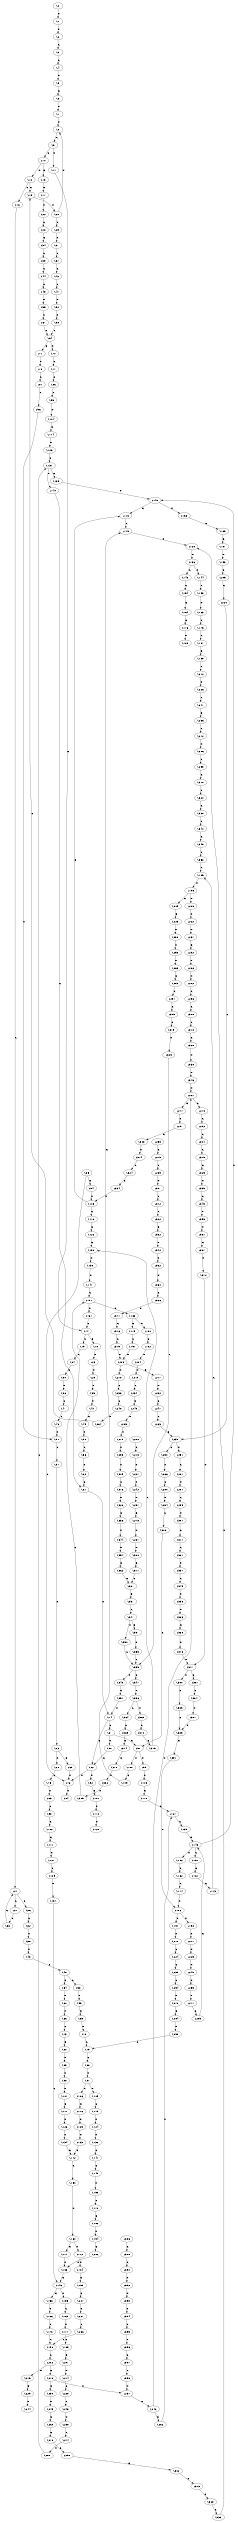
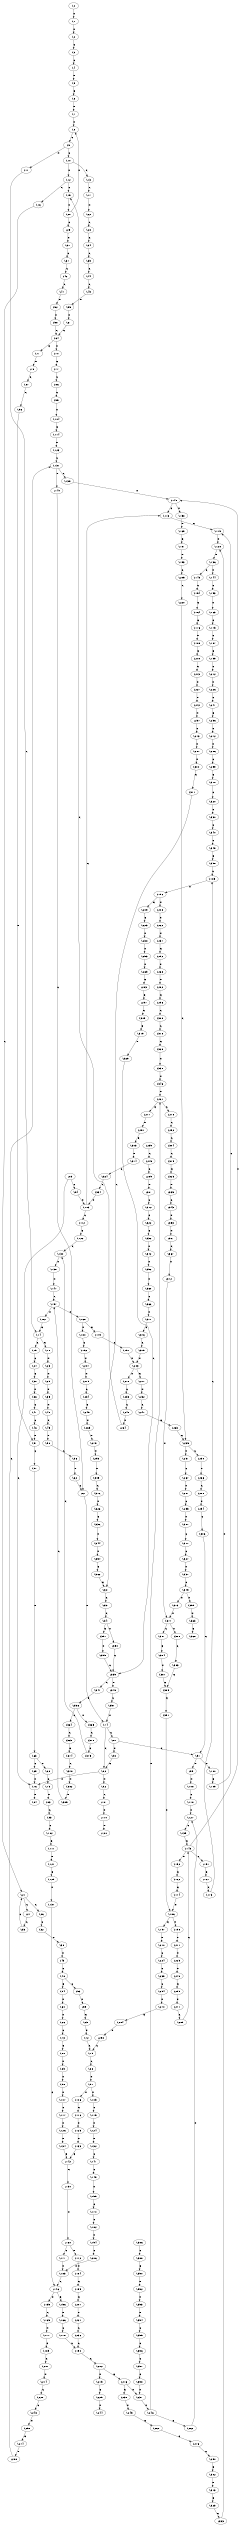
none -> (197, 650)
(180, 1641) -> (181, 1597)
